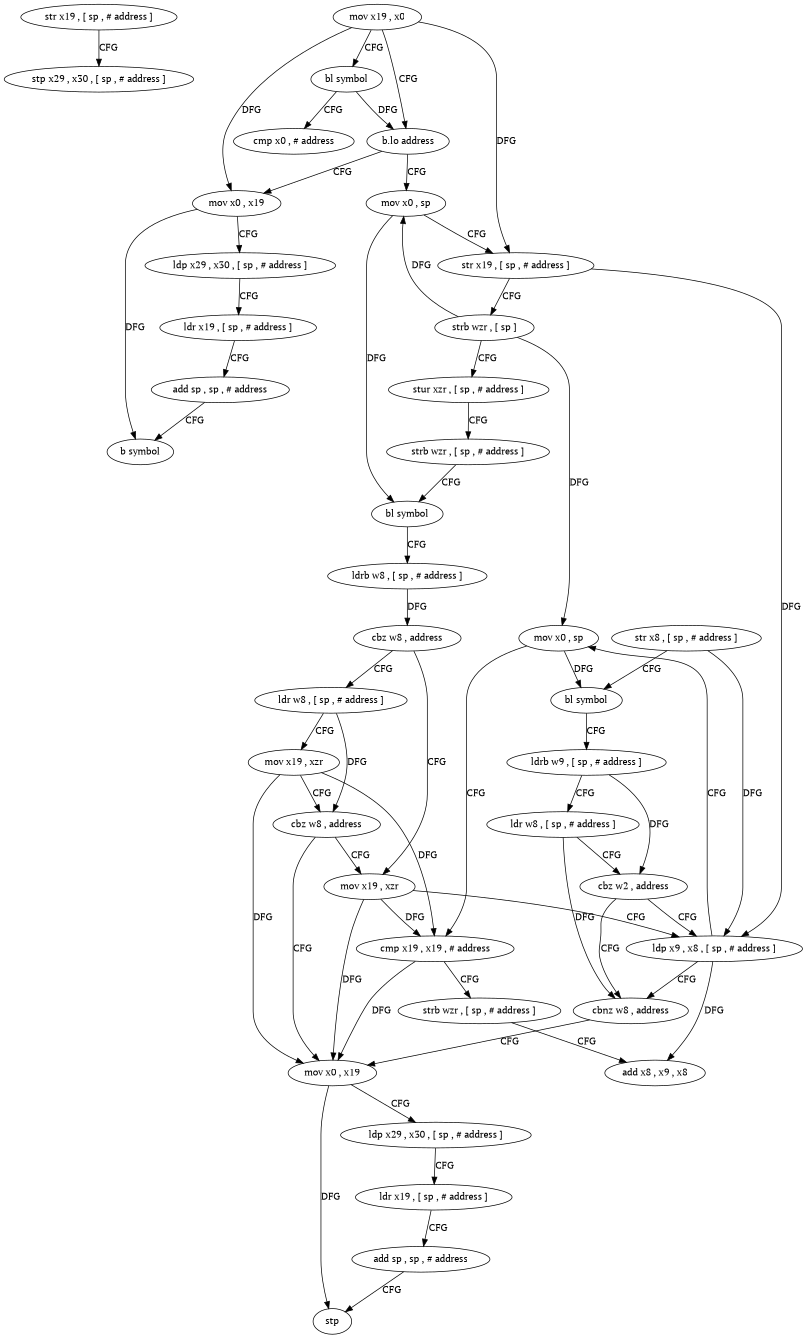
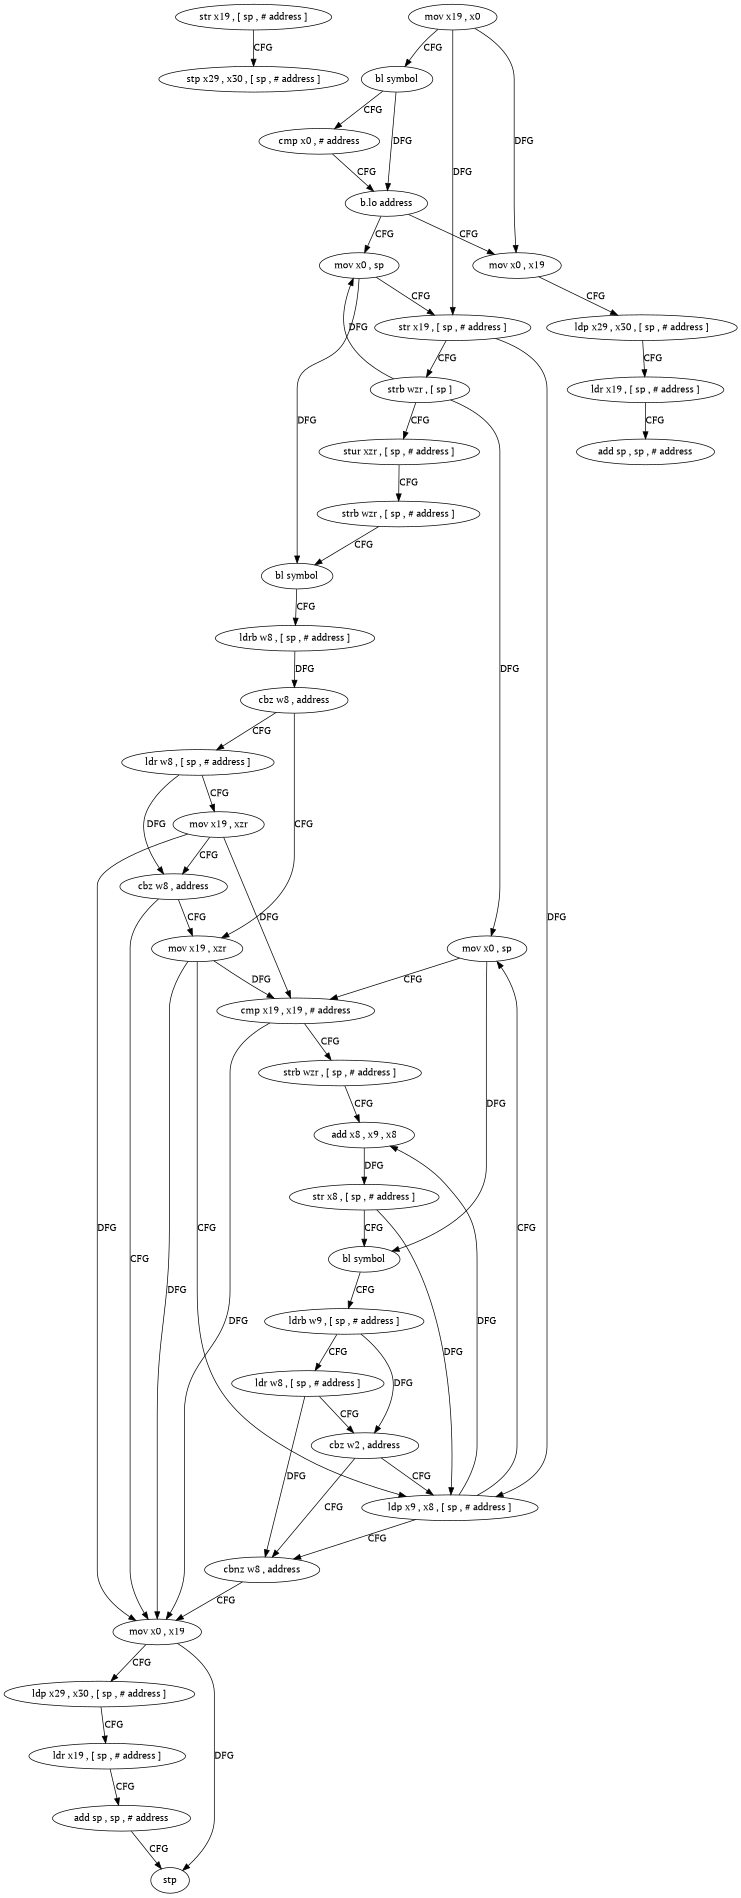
(395, 75) -> (350, 170)
(140, 452) -> none
none -> (364, 1163)
